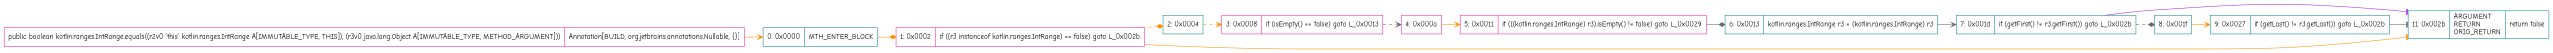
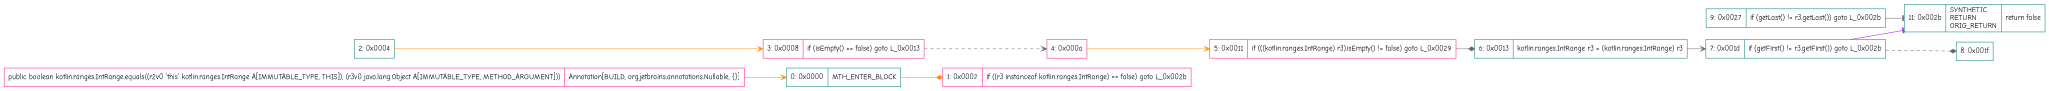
(2473, 17) -> (1969, 10)
(1210, 25) -> (576, 49)
(2198, 25) -> none
(1149, 27) -> none
(1775, 49) -> none
